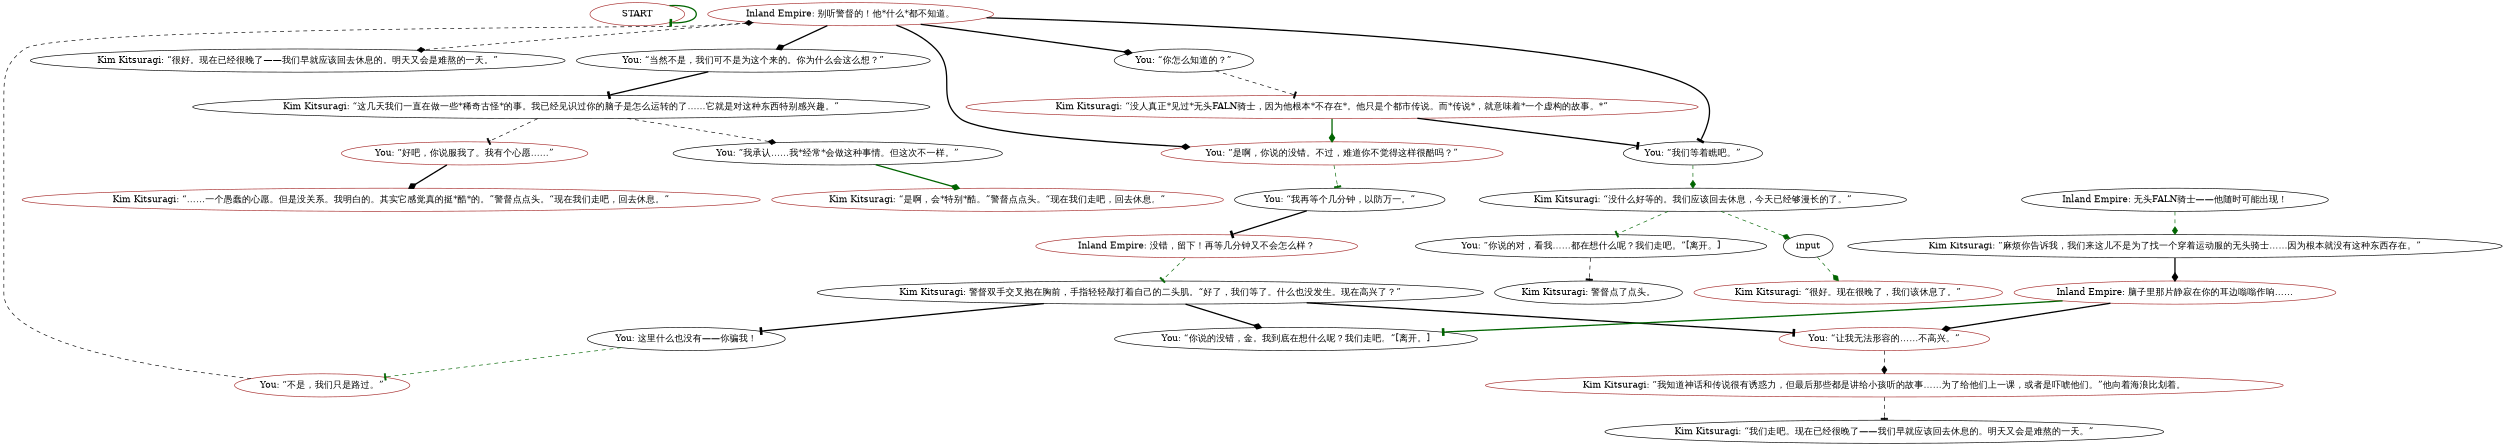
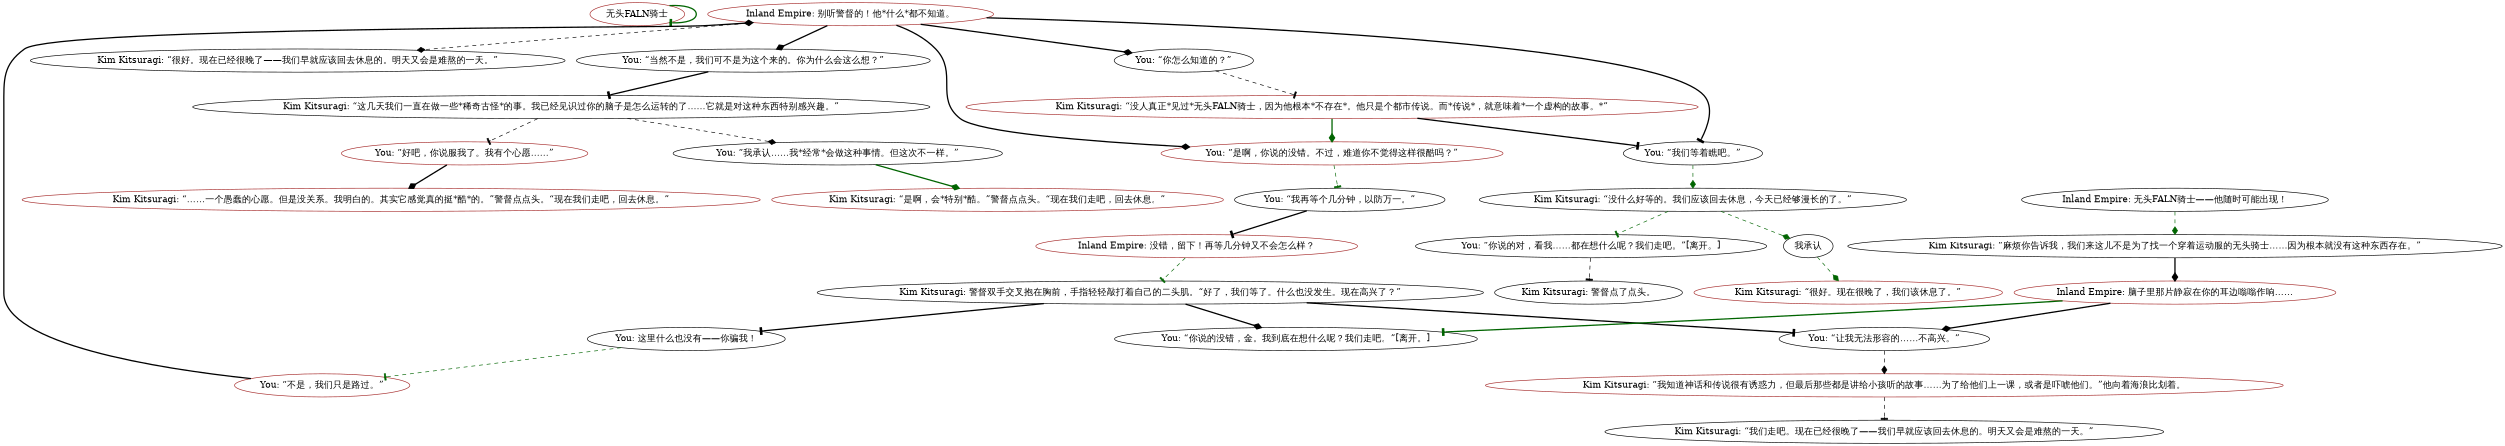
(637, 14) -> (637, 14)
(122, 37) -> (122, 37)
(1808, 246) -> (1808, 246)
(1884, 339) -> (1884, 339)
